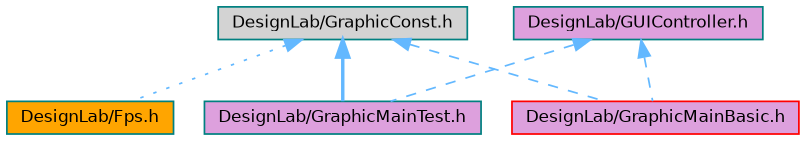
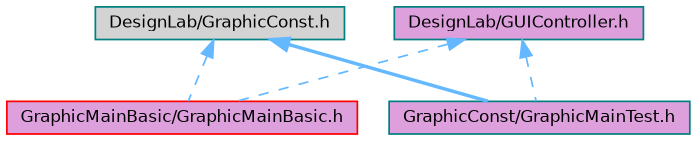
(90, 118) -> none
(343, 118) -> (539, 118)
(655, 118) -> (182, 118)
